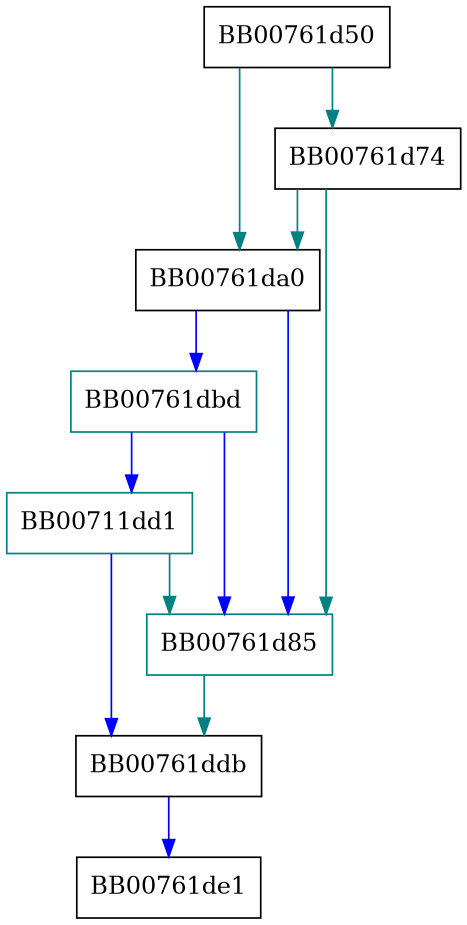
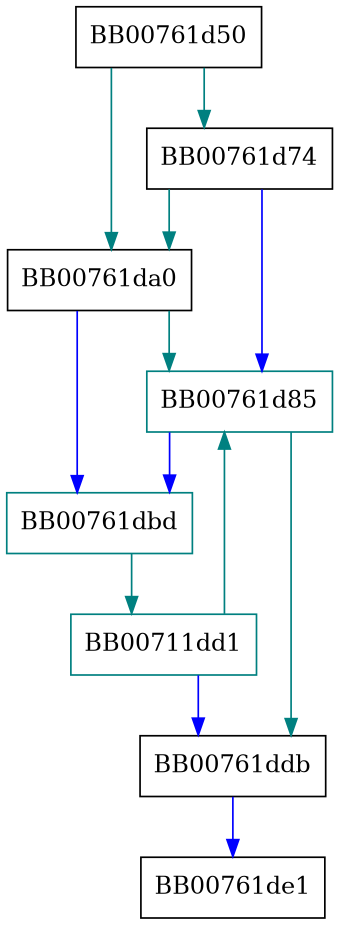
(326, 393) -> (262, 272)
(132, 454) -> (132, 575)
(288, 454) -> (169, 332)
(224, 515) -> (170, 454)
